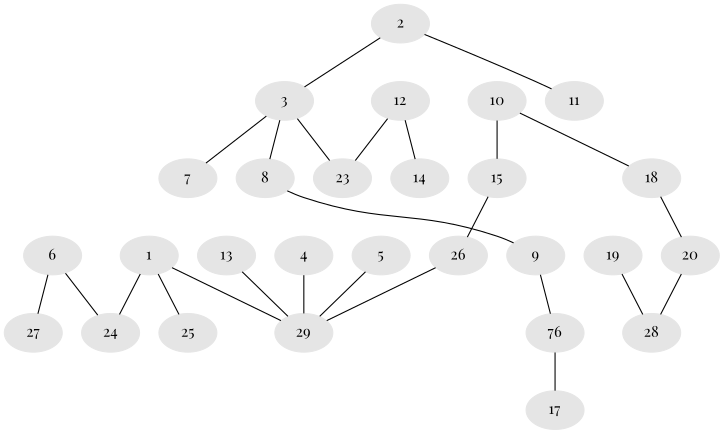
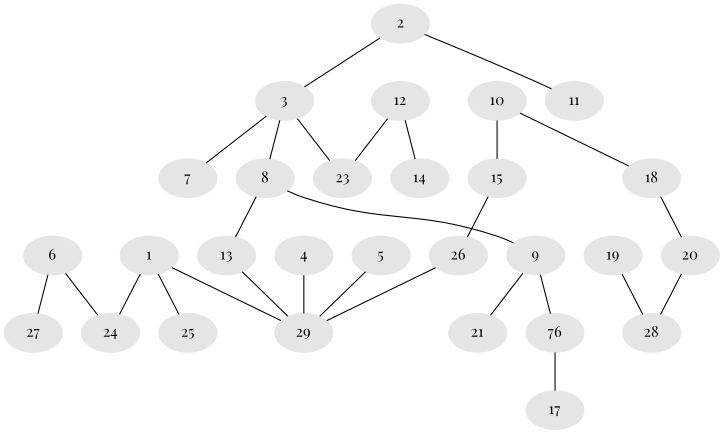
none -> (246, 217)
none -> (478, 333)
